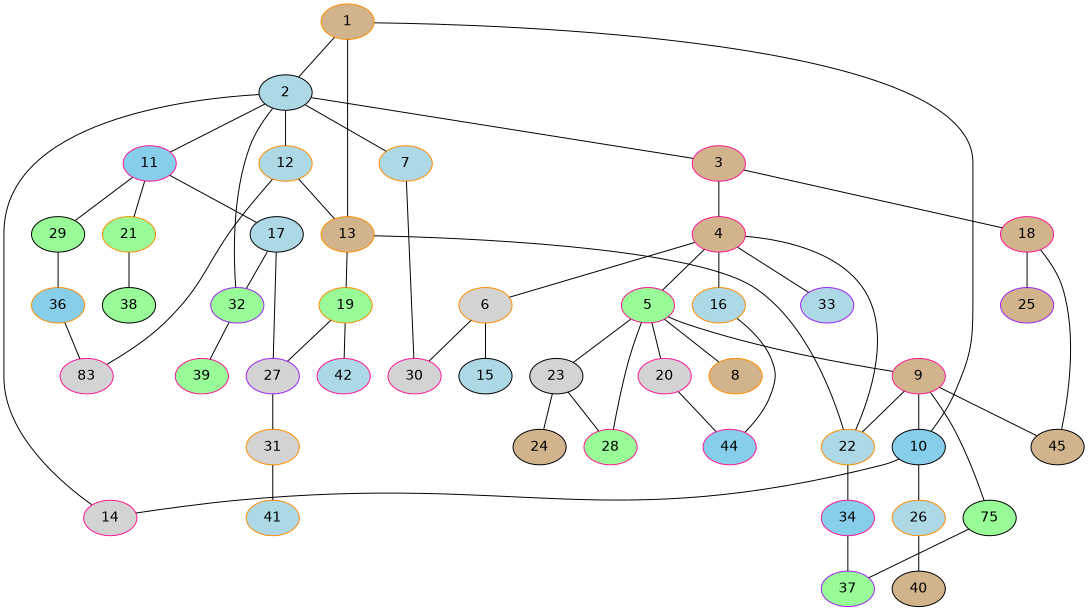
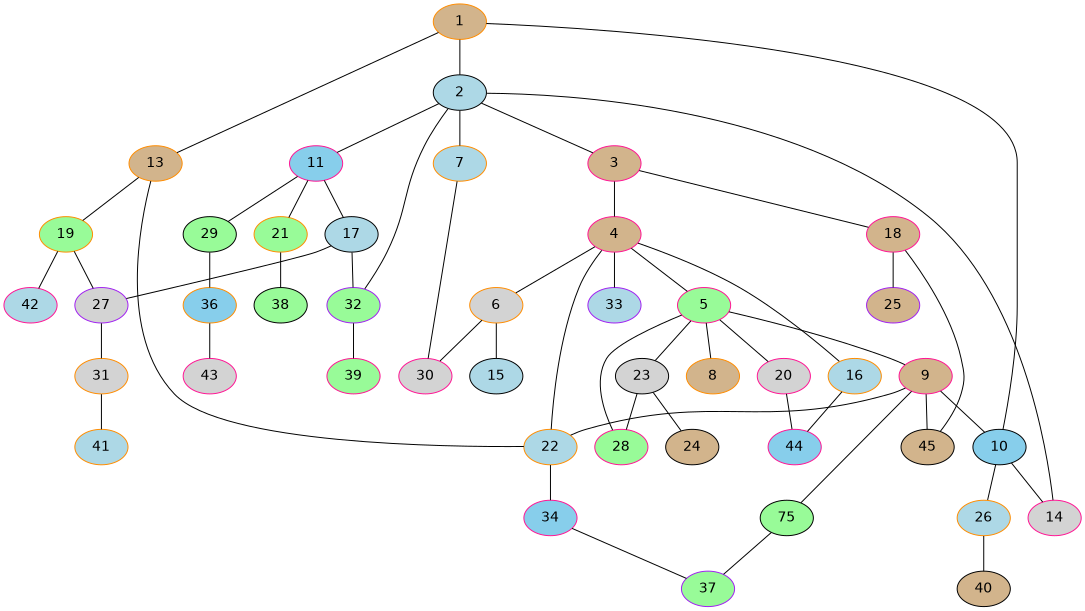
(286, 163) -> none
(87, 376) -> (210, 376)
